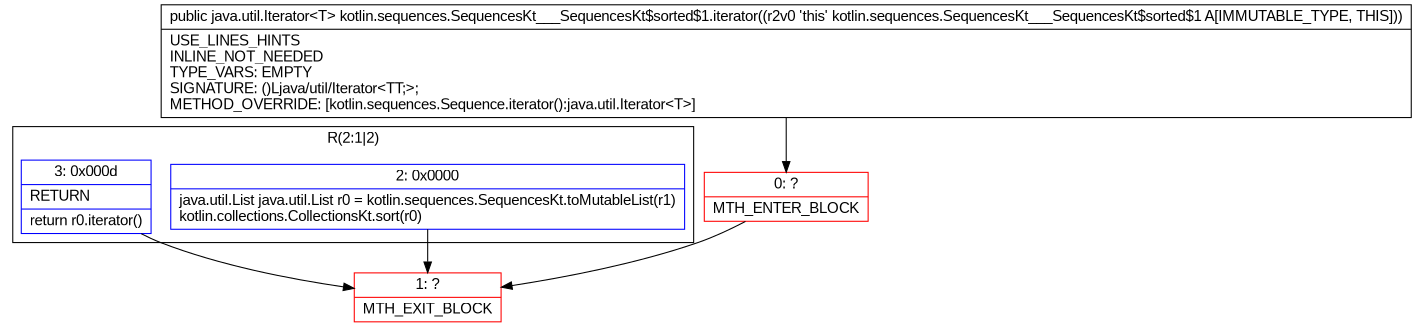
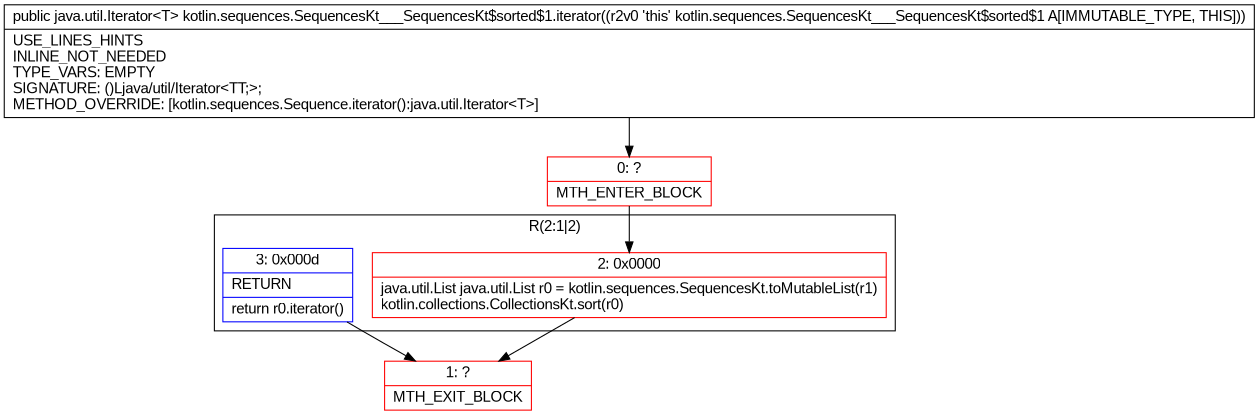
(428, 197) -> (629, 285)
(631, 262) -> (629, 224)
